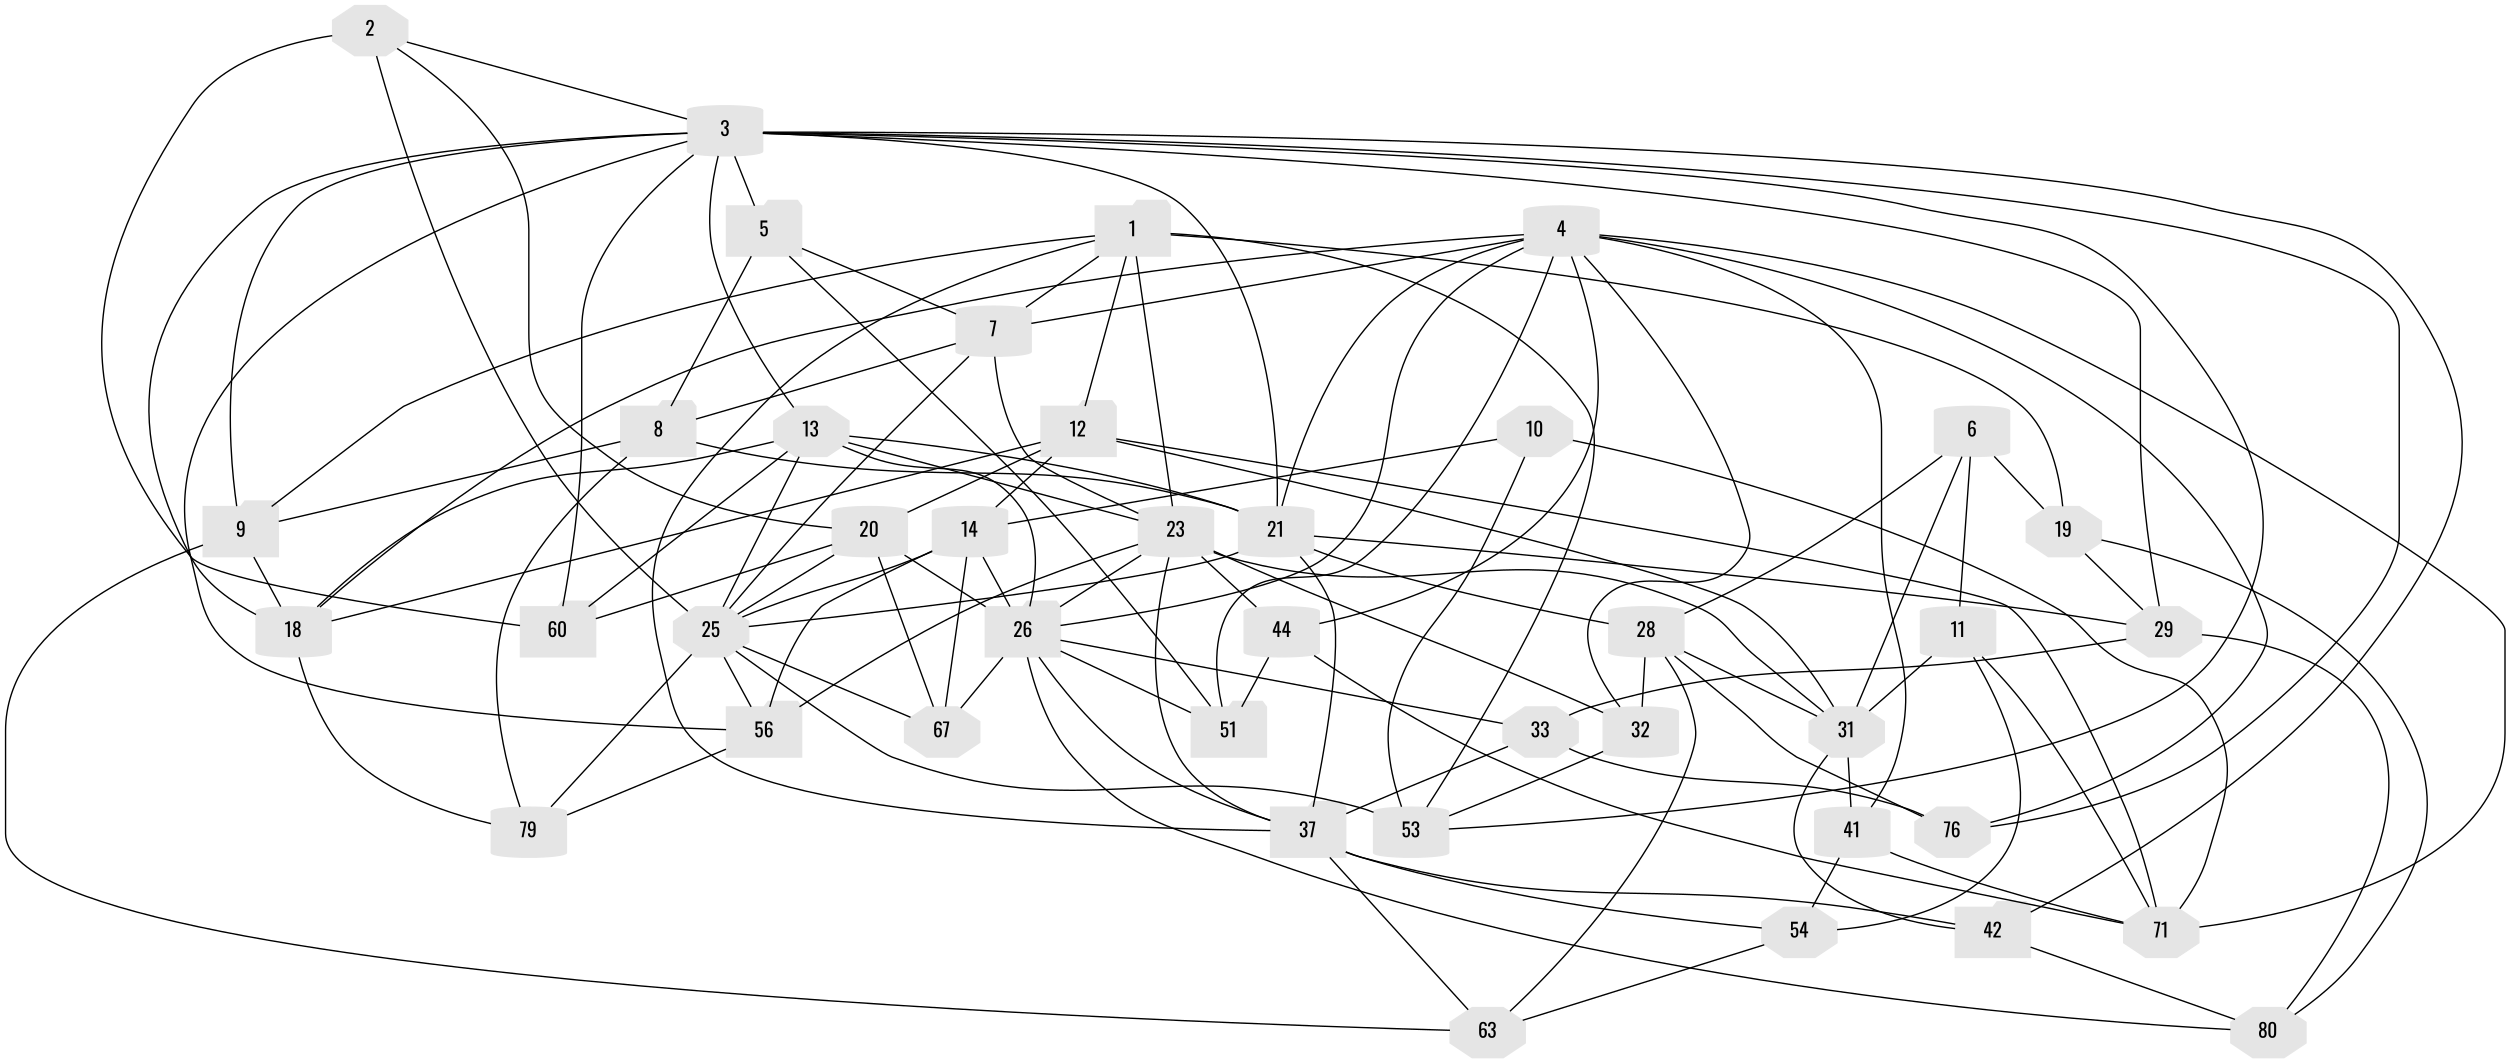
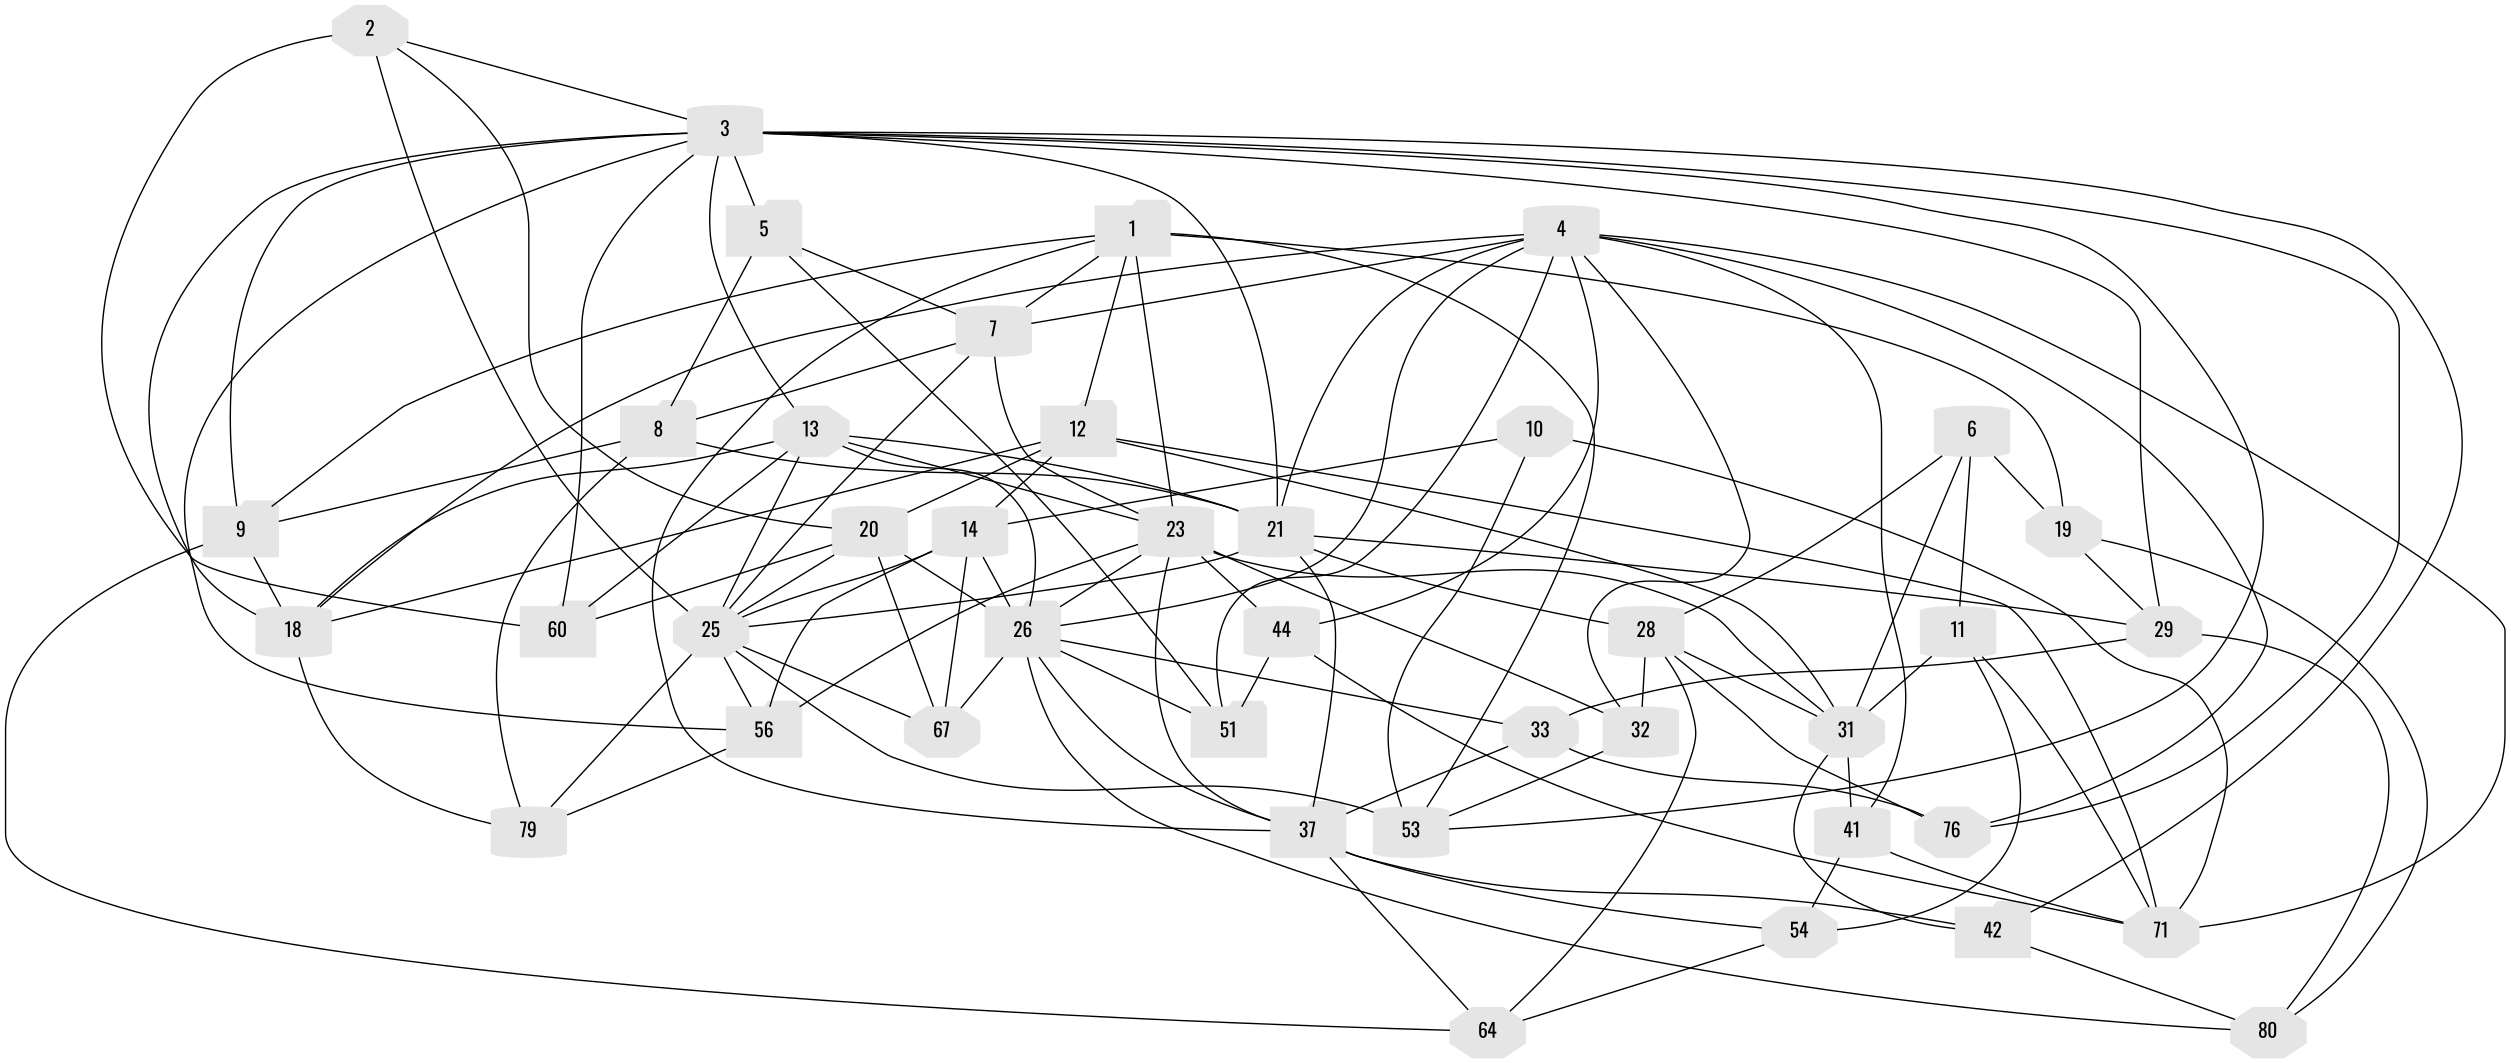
(1488, 1033) -> (1488, 1033)
